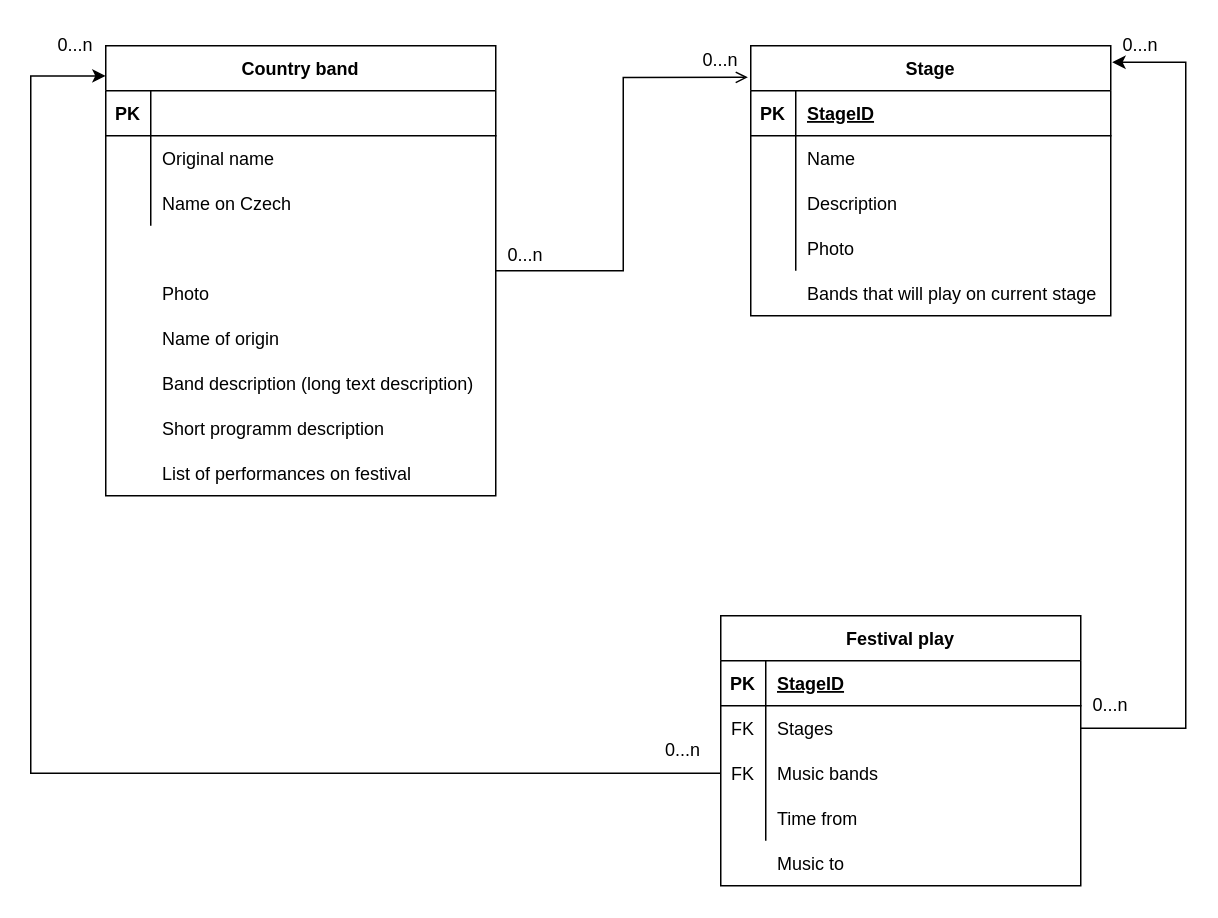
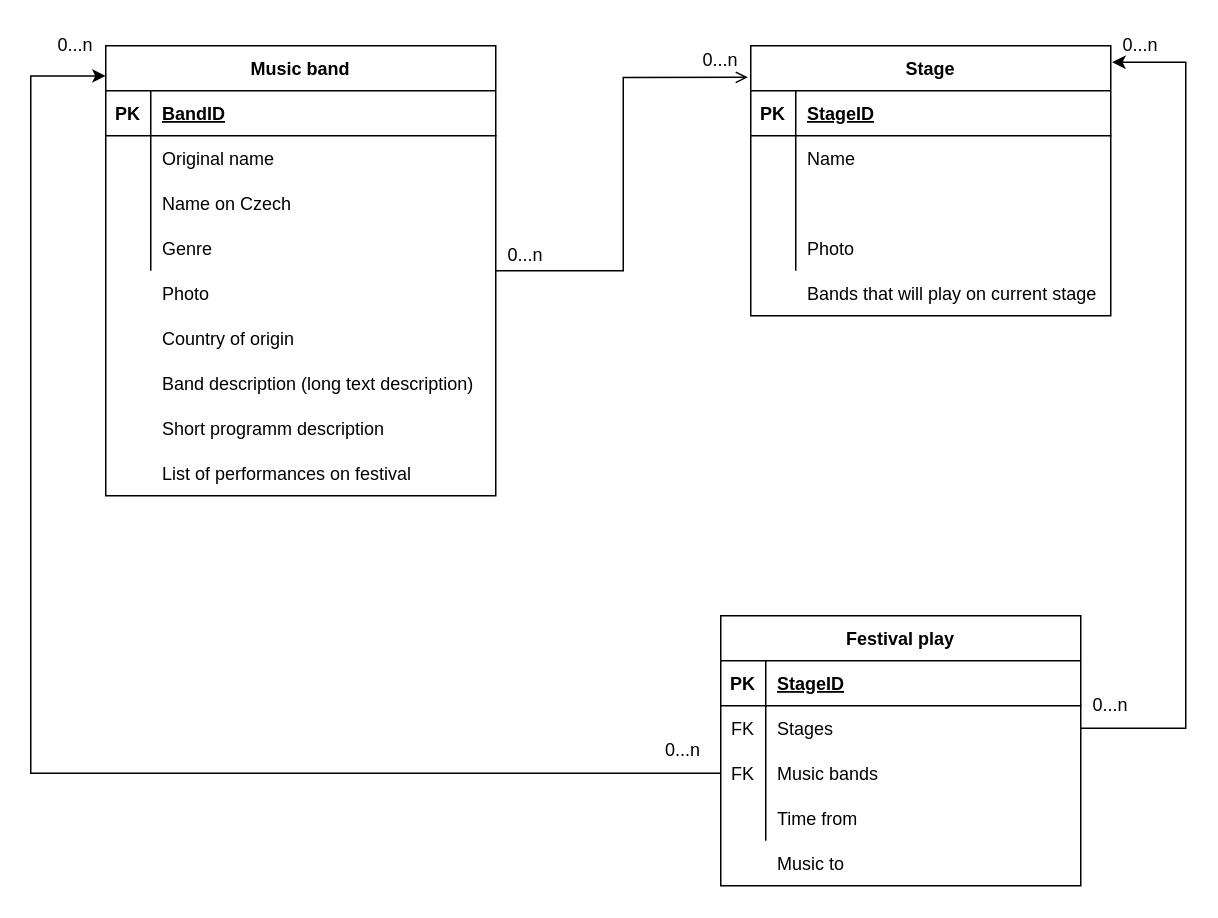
(300, 69) -> (300, 69)
none -> (323, 113)
(953, 203) -> none
none -> (323, 248)
(223, 339) -> (238, 339)
